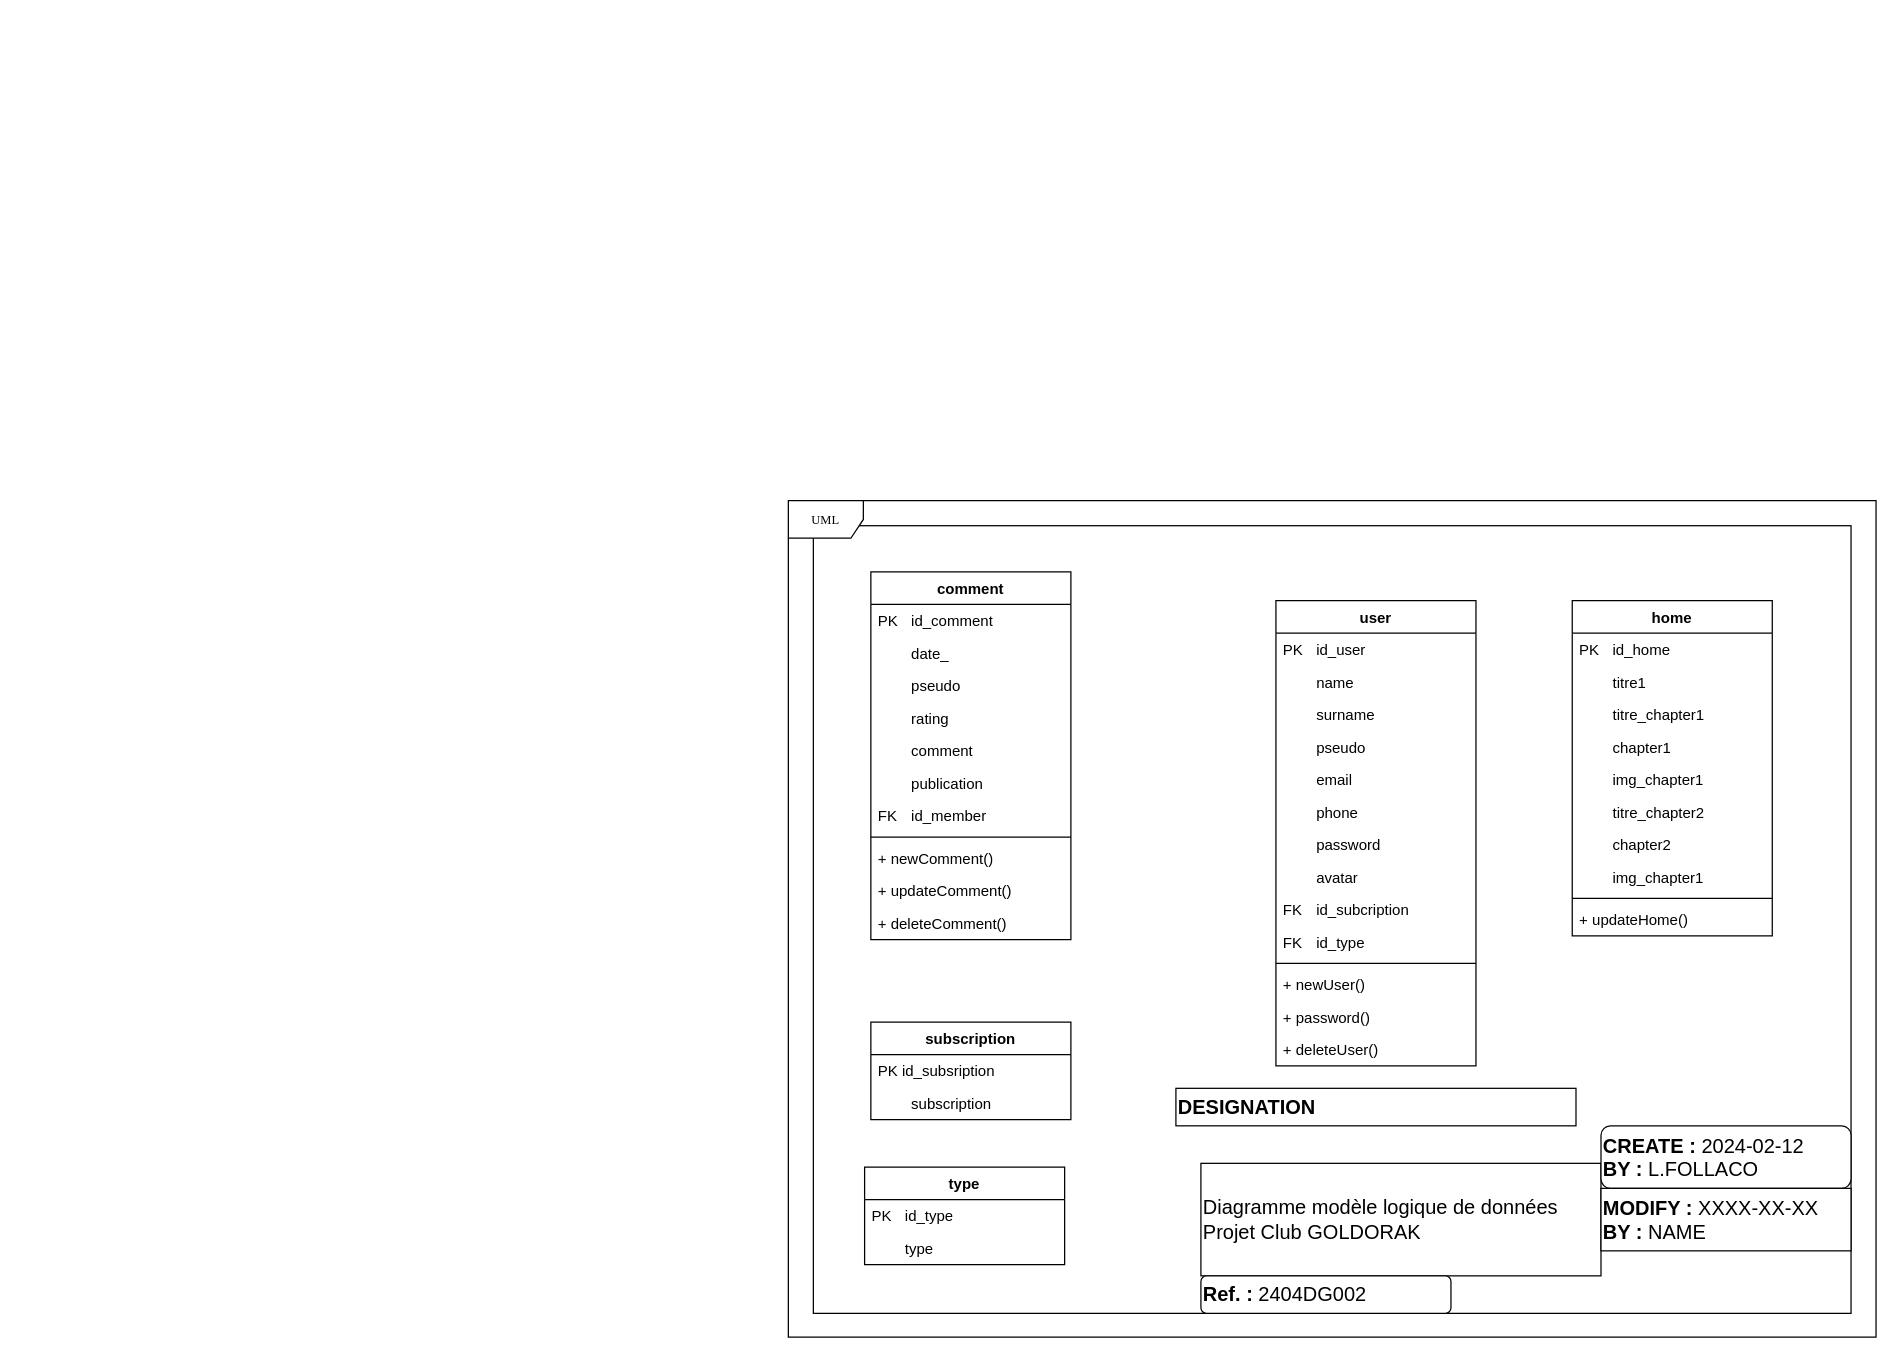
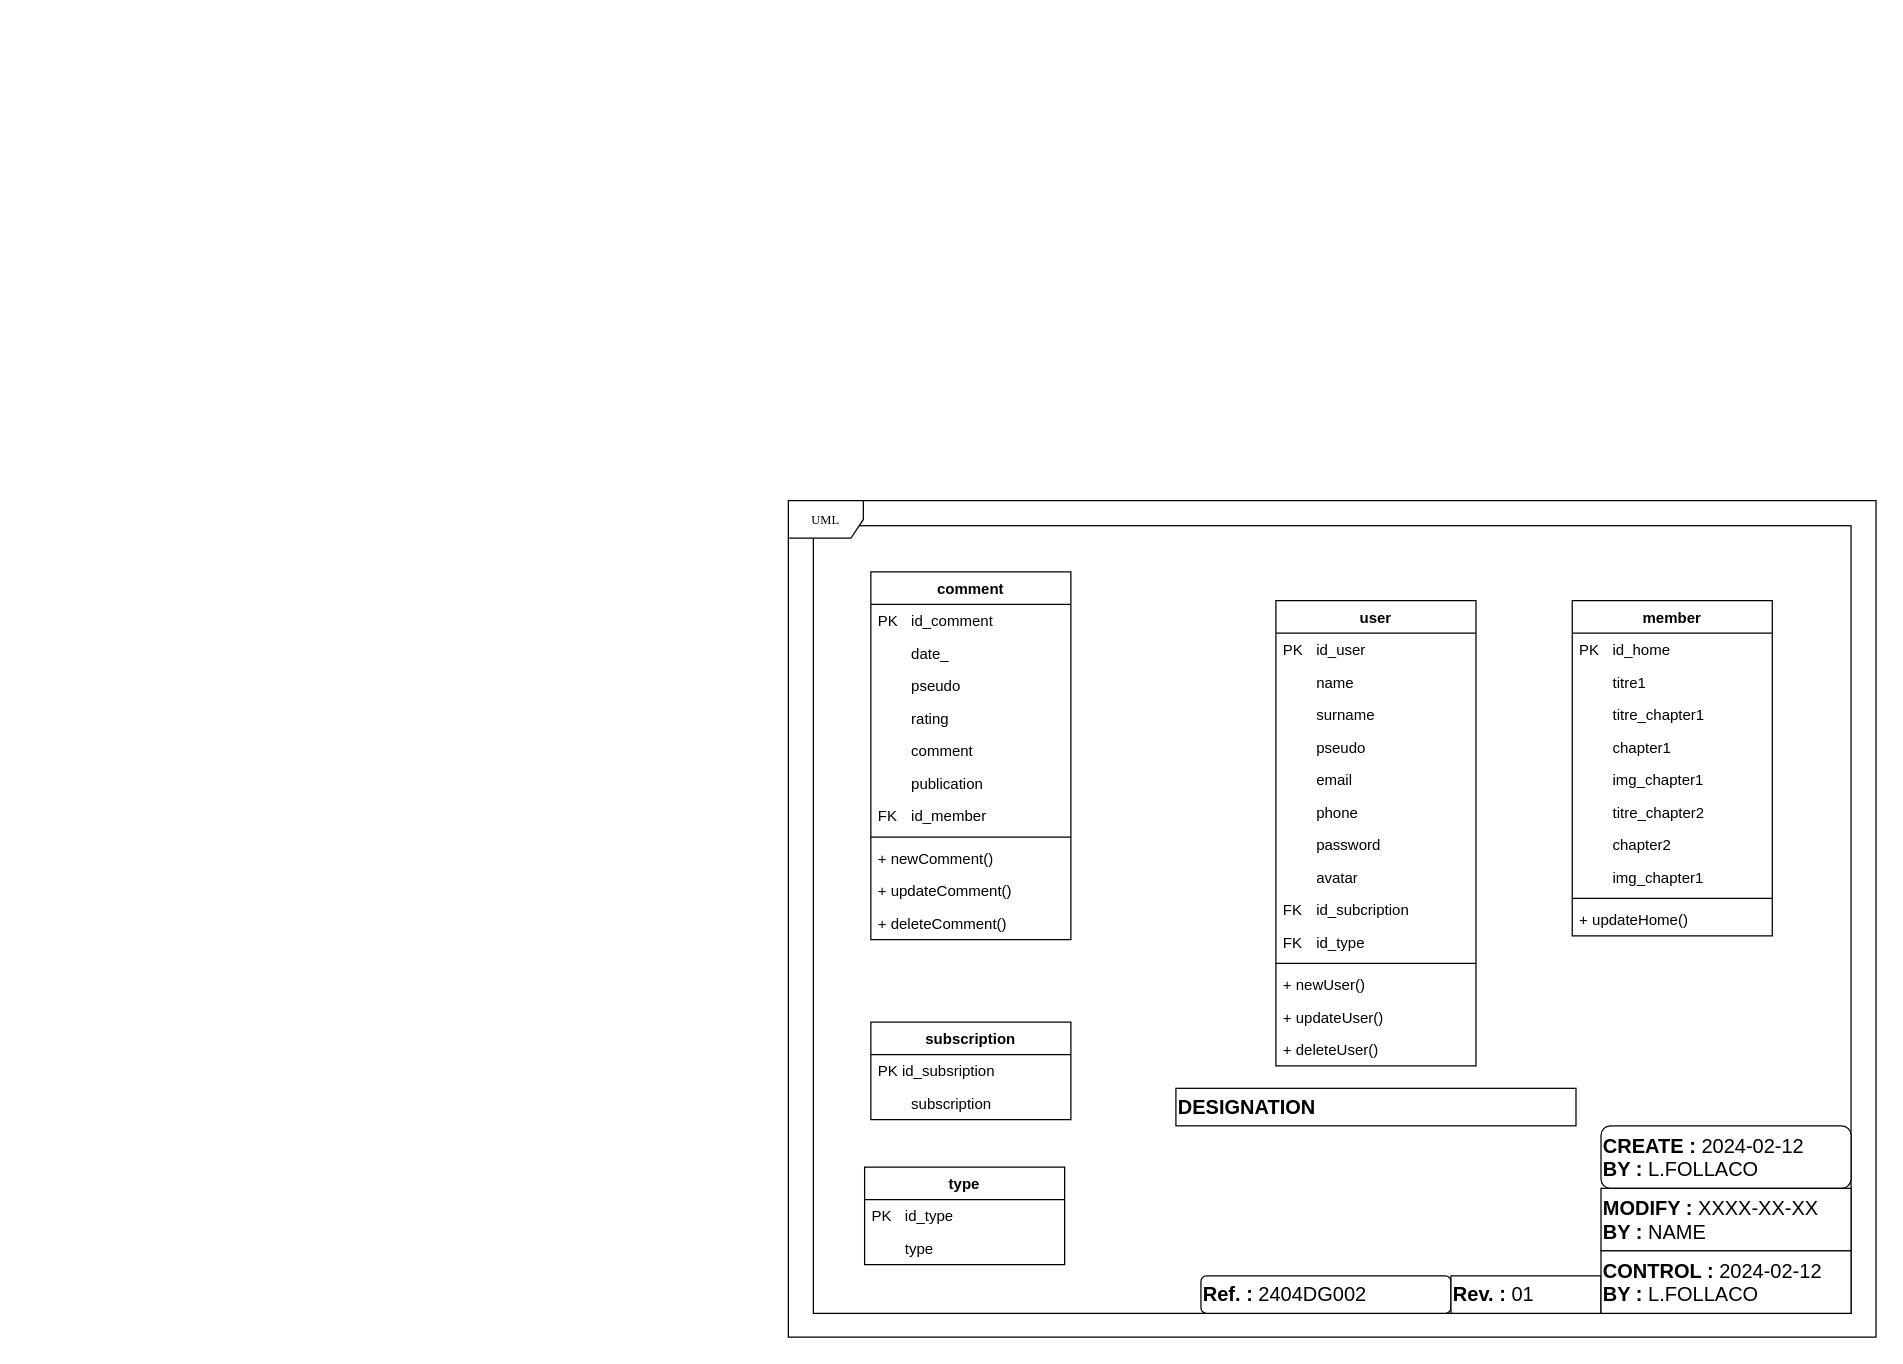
(1672, 618) -> (1672, 618)
(1332, 1018) -> (1340, 1018)
(1401, 1219) -> none
none -> (1726, 1282)
none -> (1526, 1294)
